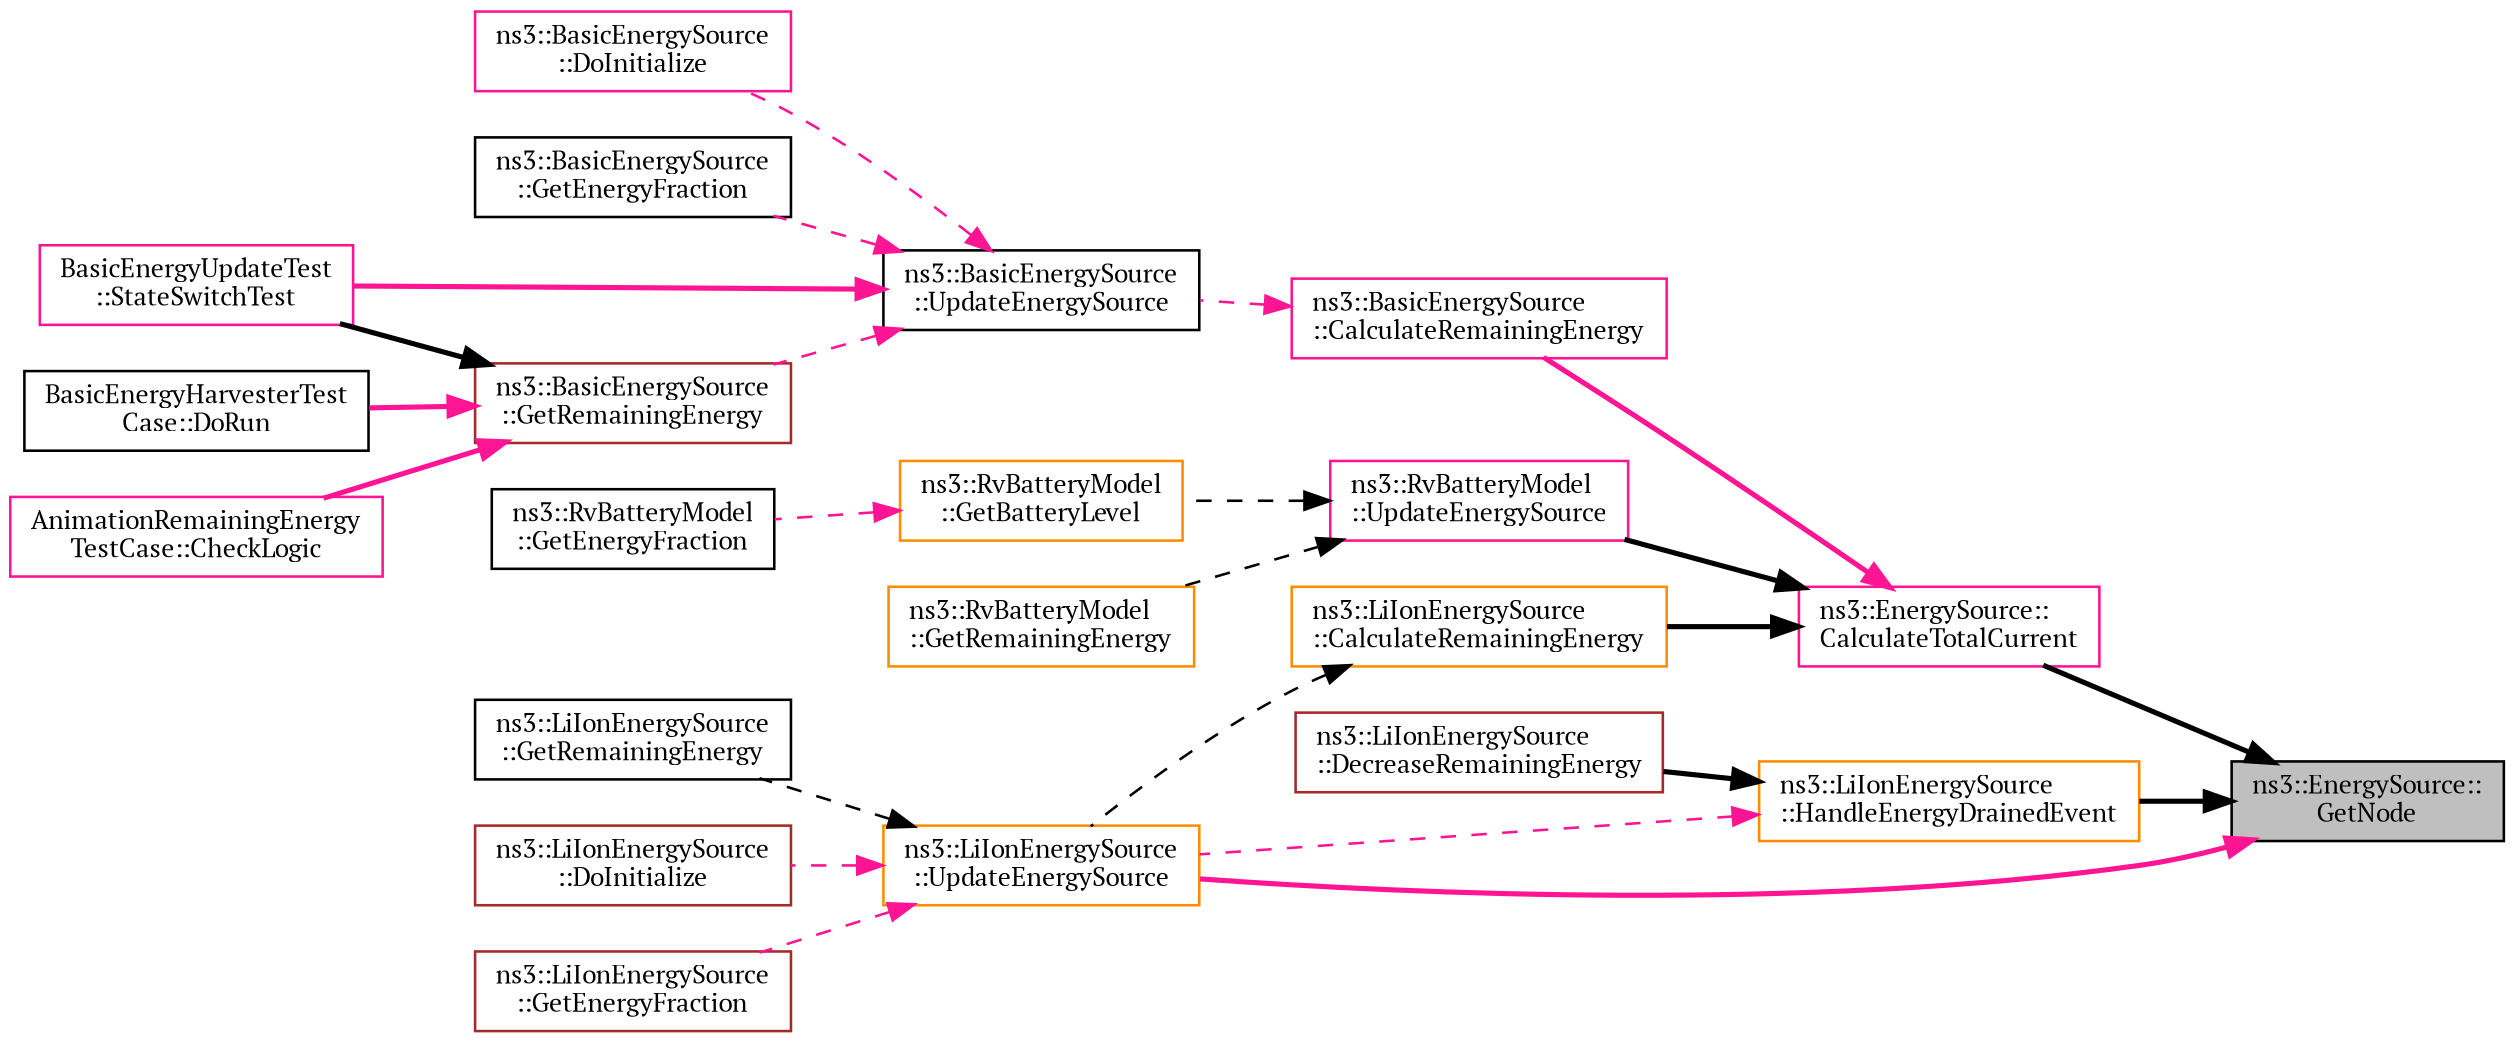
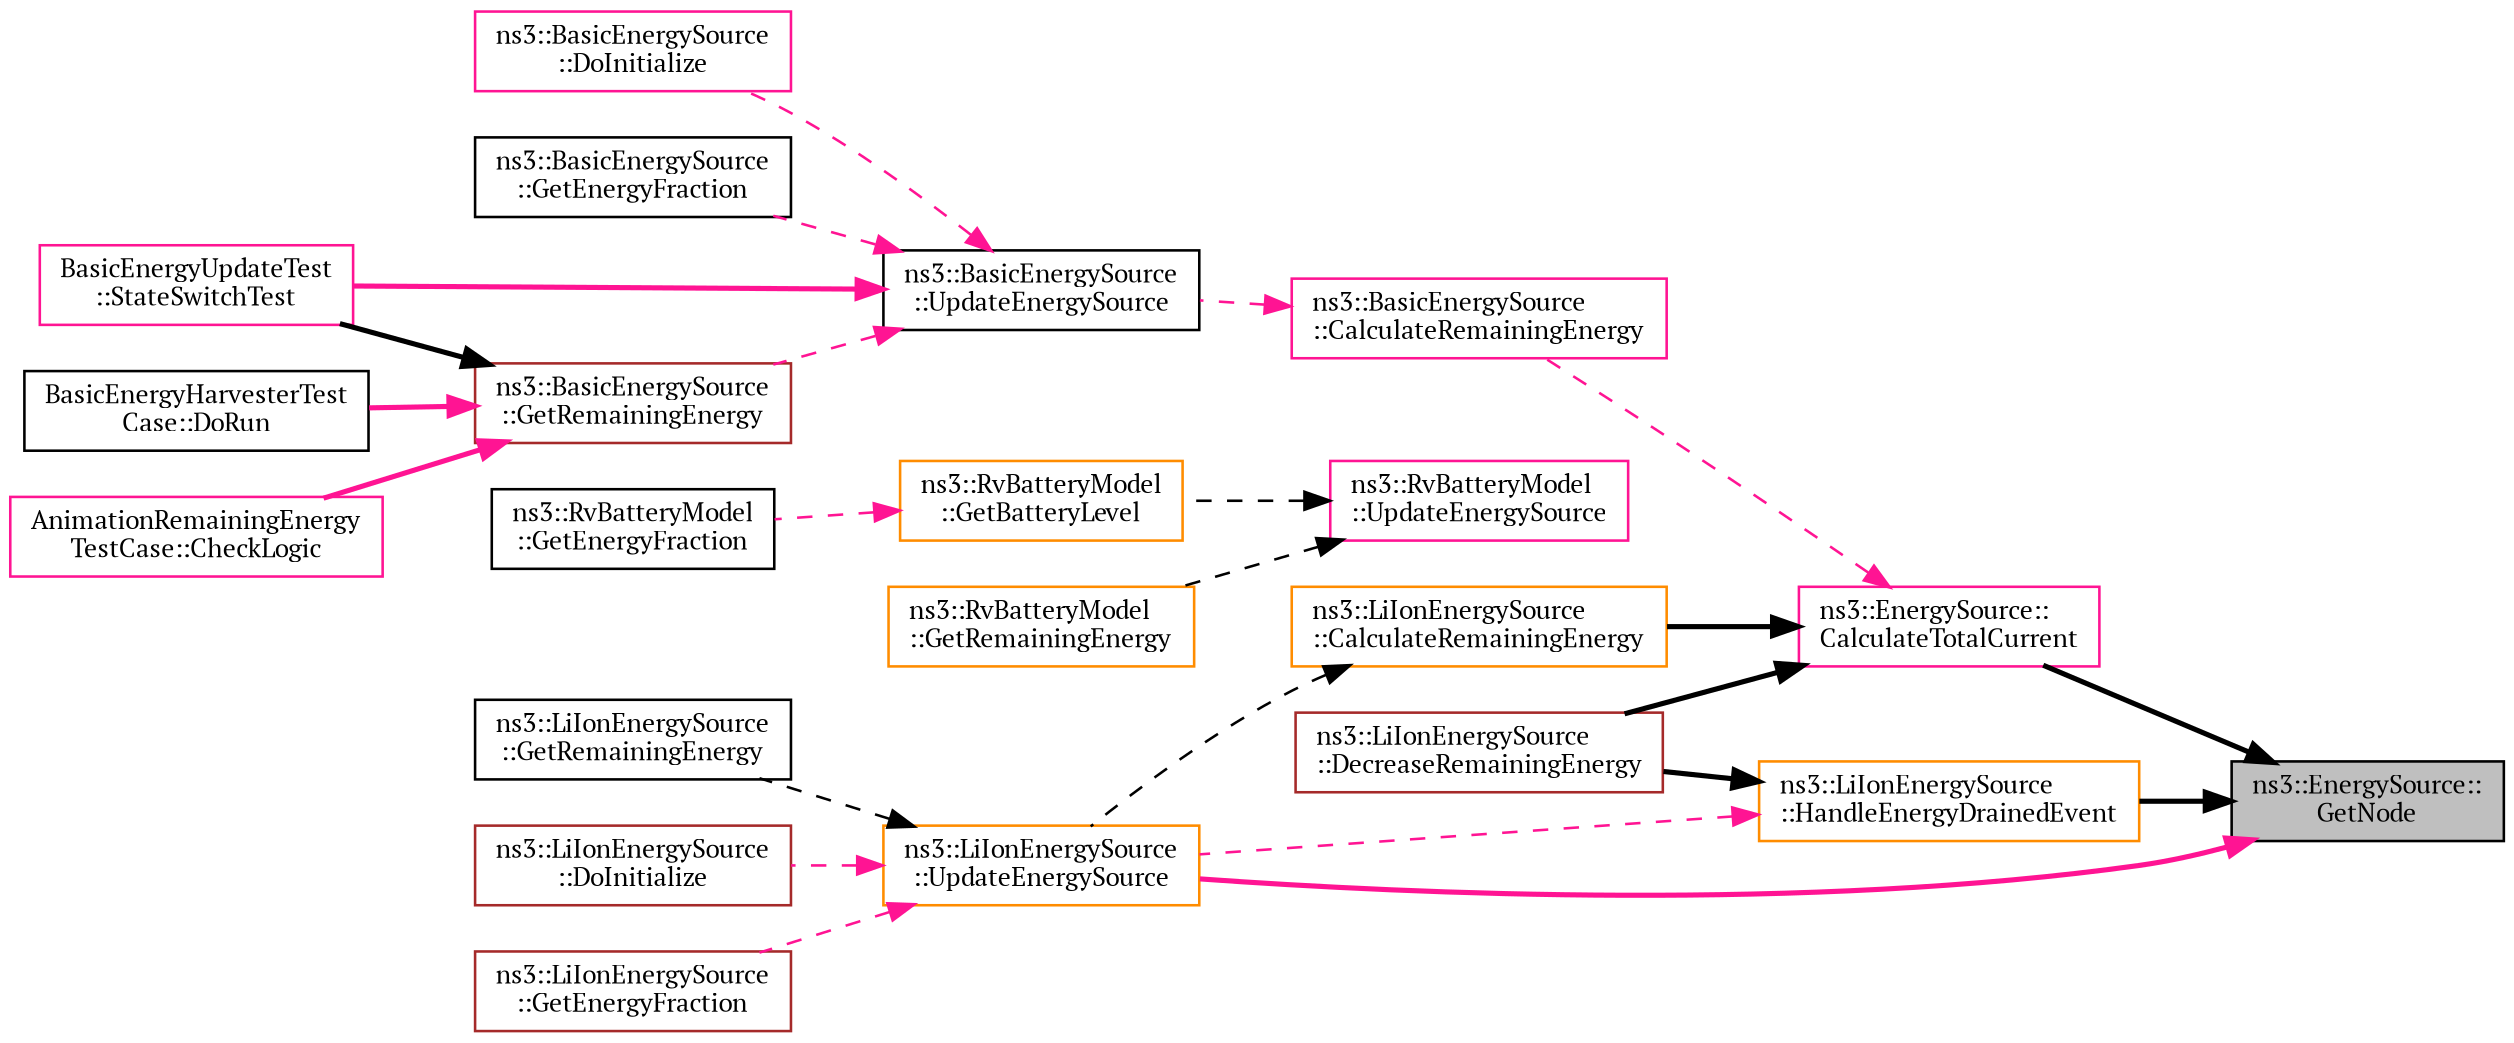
(1707, 463) -> (1707, 463)
(1701, 560) -> (1701, 693)
